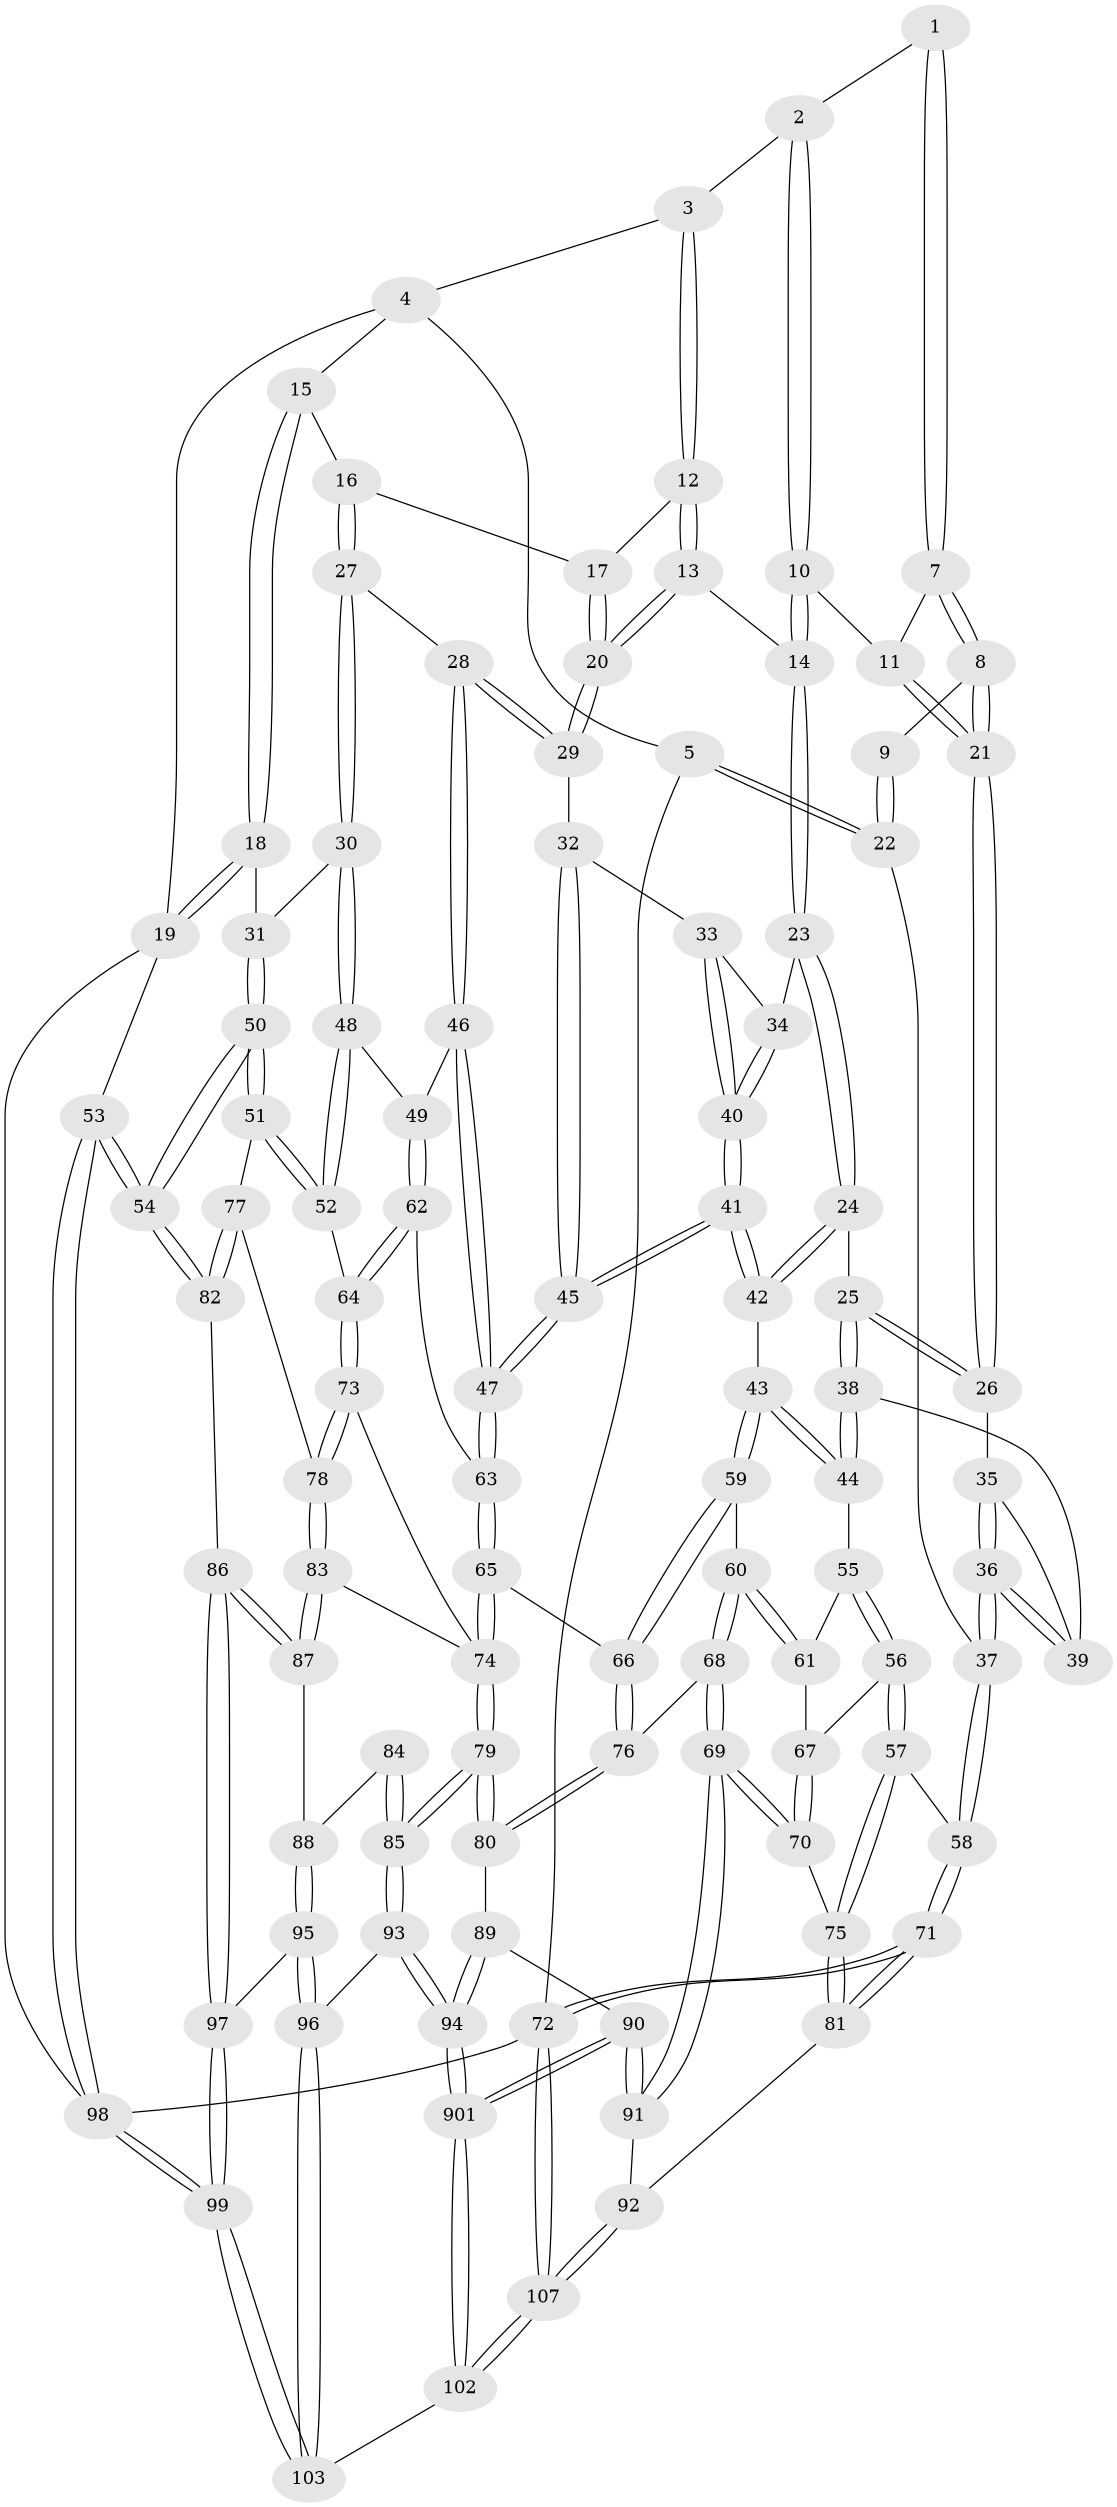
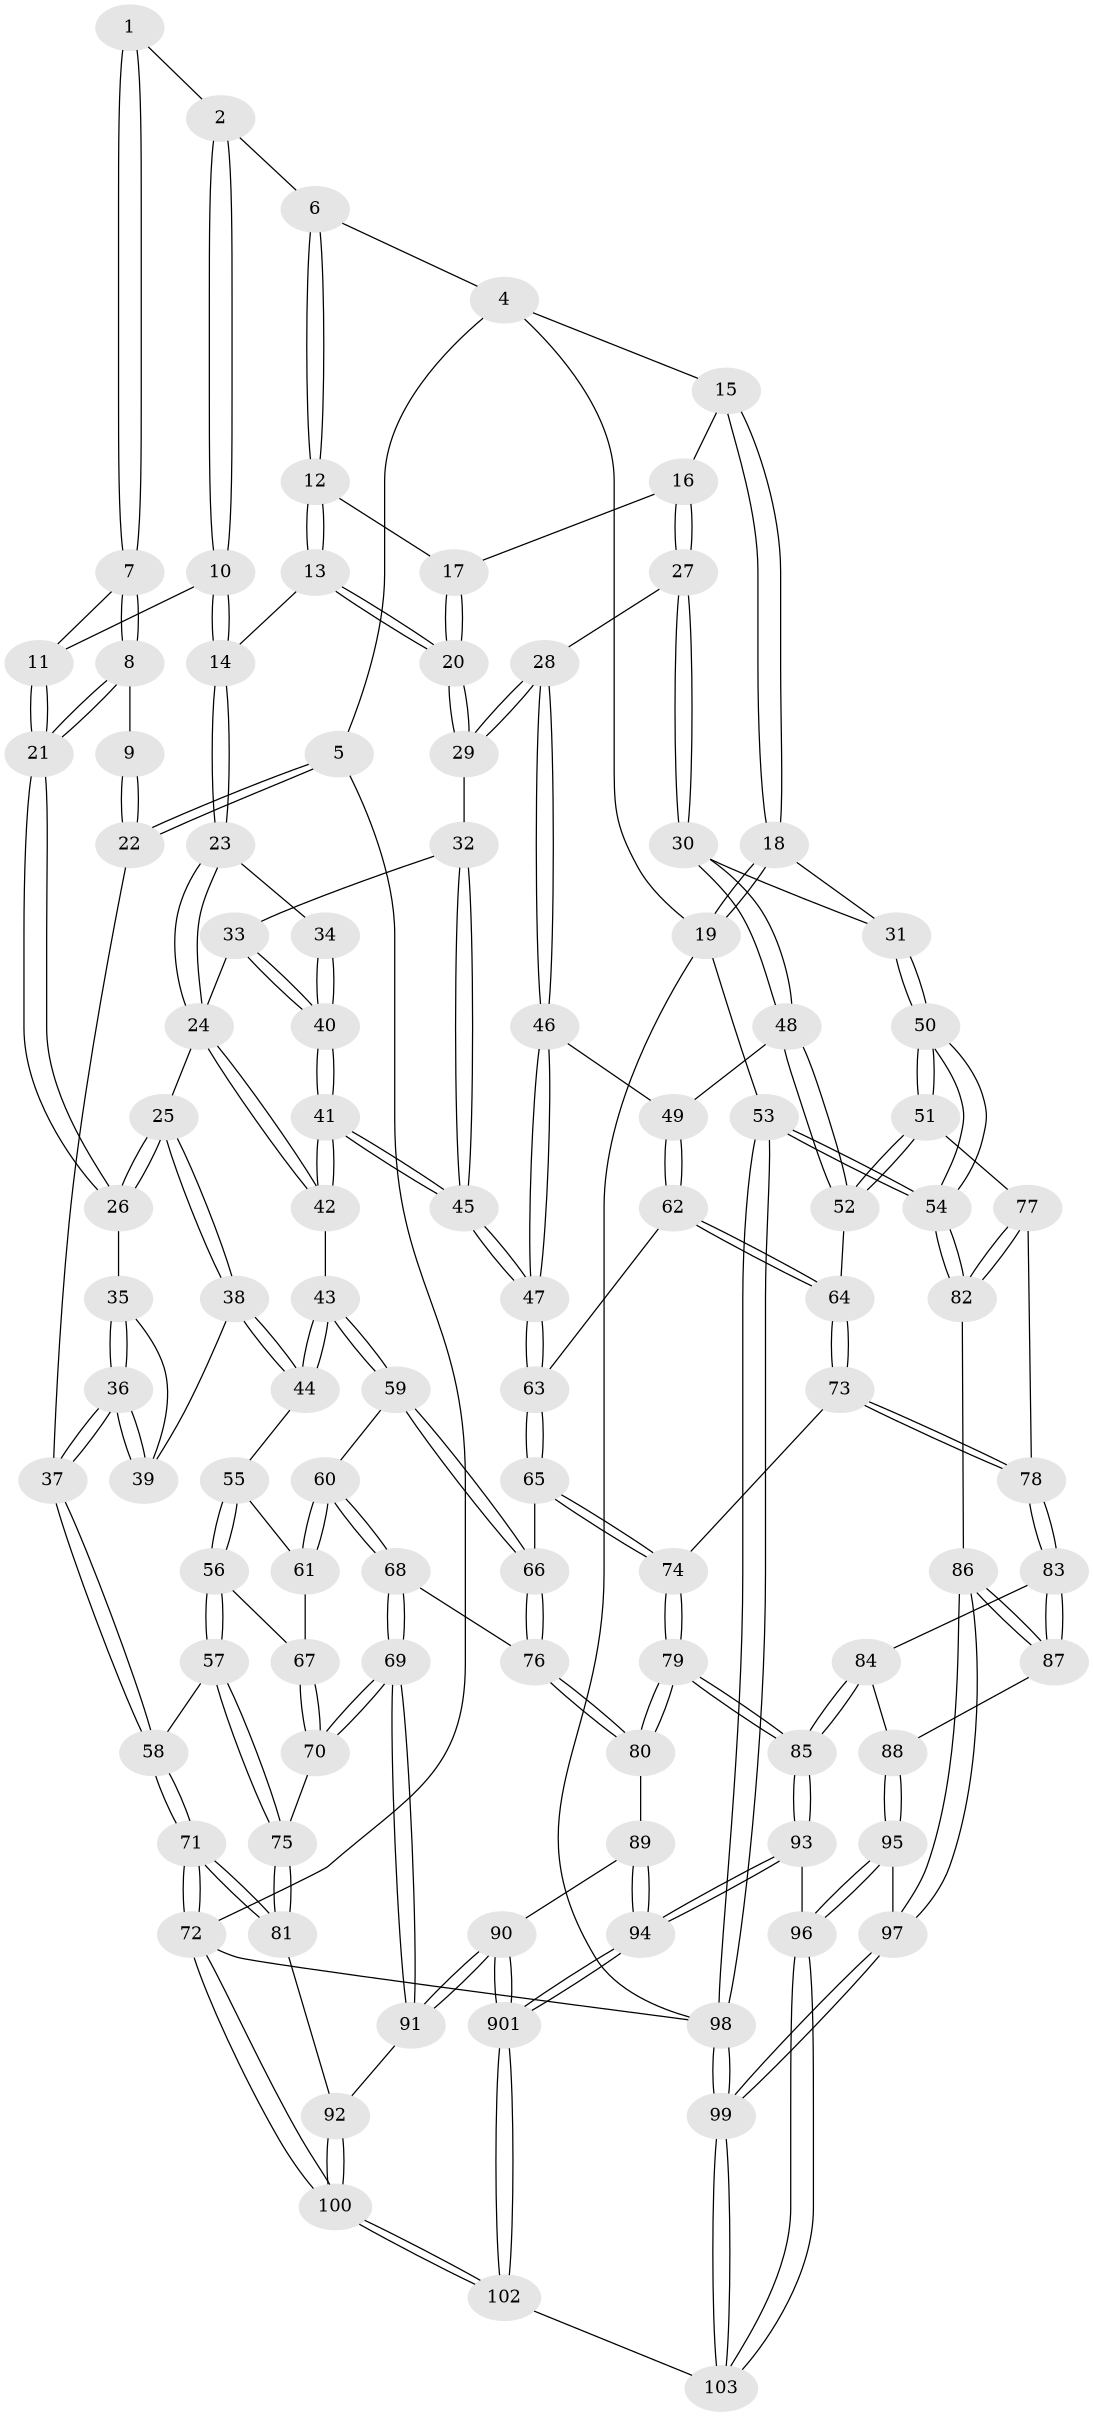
(689, 209) -> (315, 209)
(743, 981) -> (217, 981)
(402, 1617) -> (951, 1621)
(544, 2298) -> (335, 2207)
